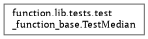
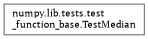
(74, 19) -> (74, 19)
